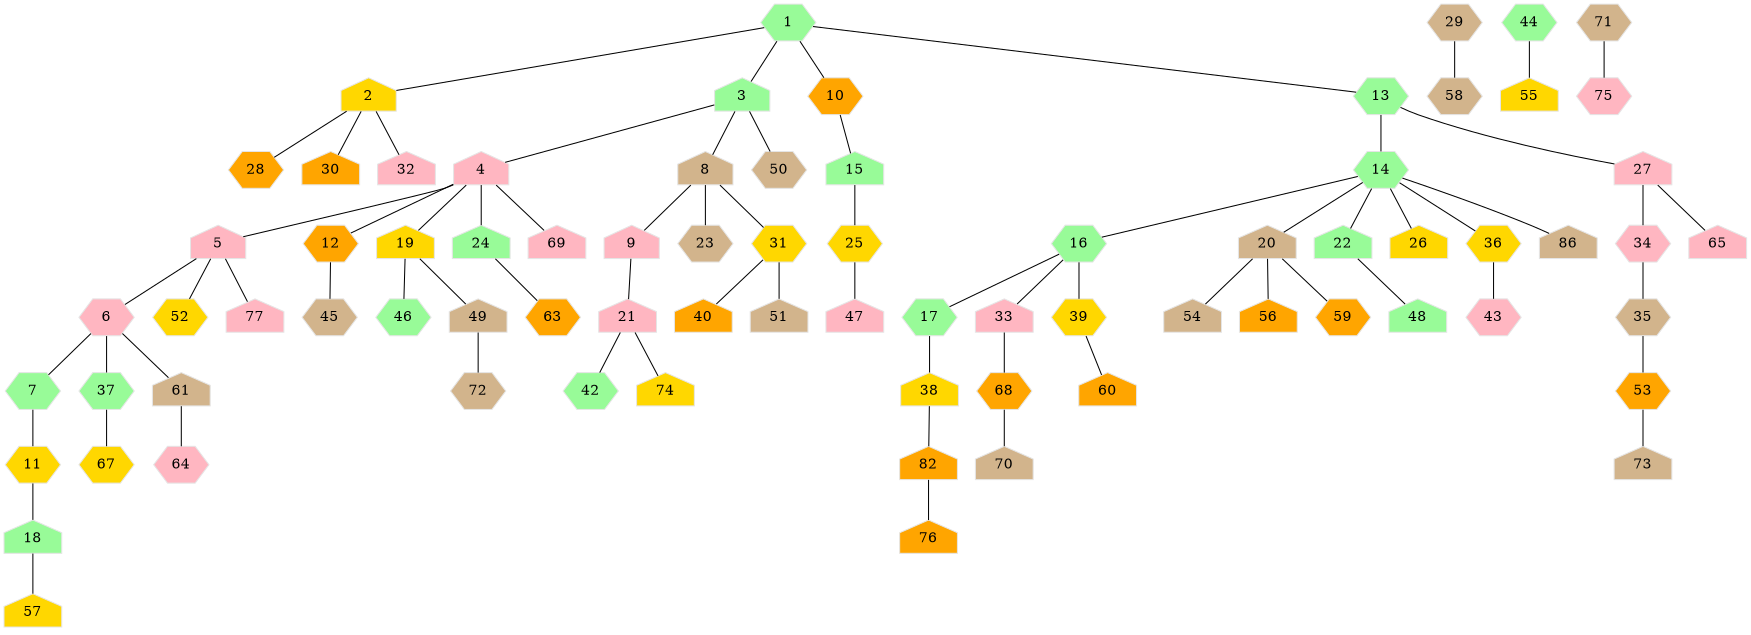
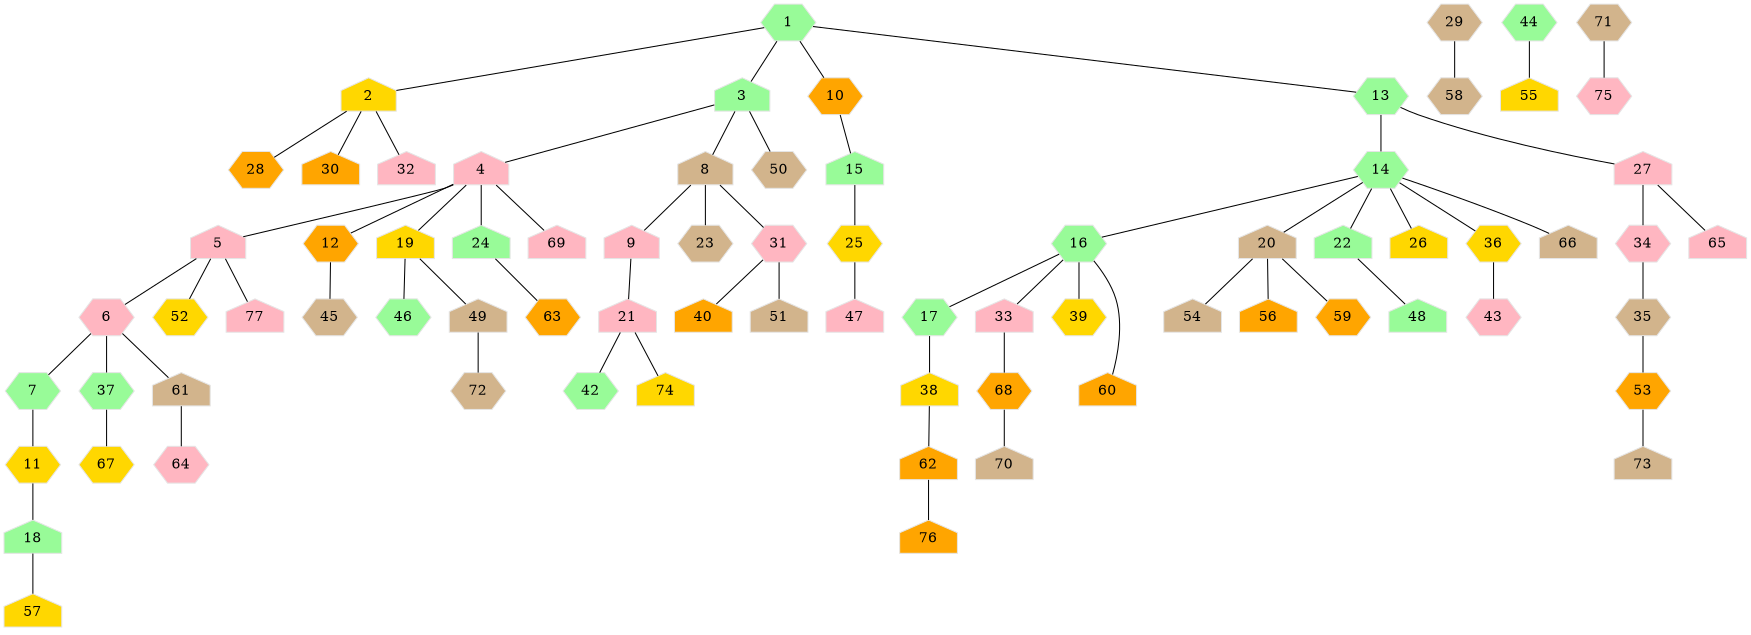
(779, 244) -> (779, 244)
(1568, 244) -> (1568, 244)
(1094, 355) -> (1119, 315)
(929, 465) -> (929, 465)
